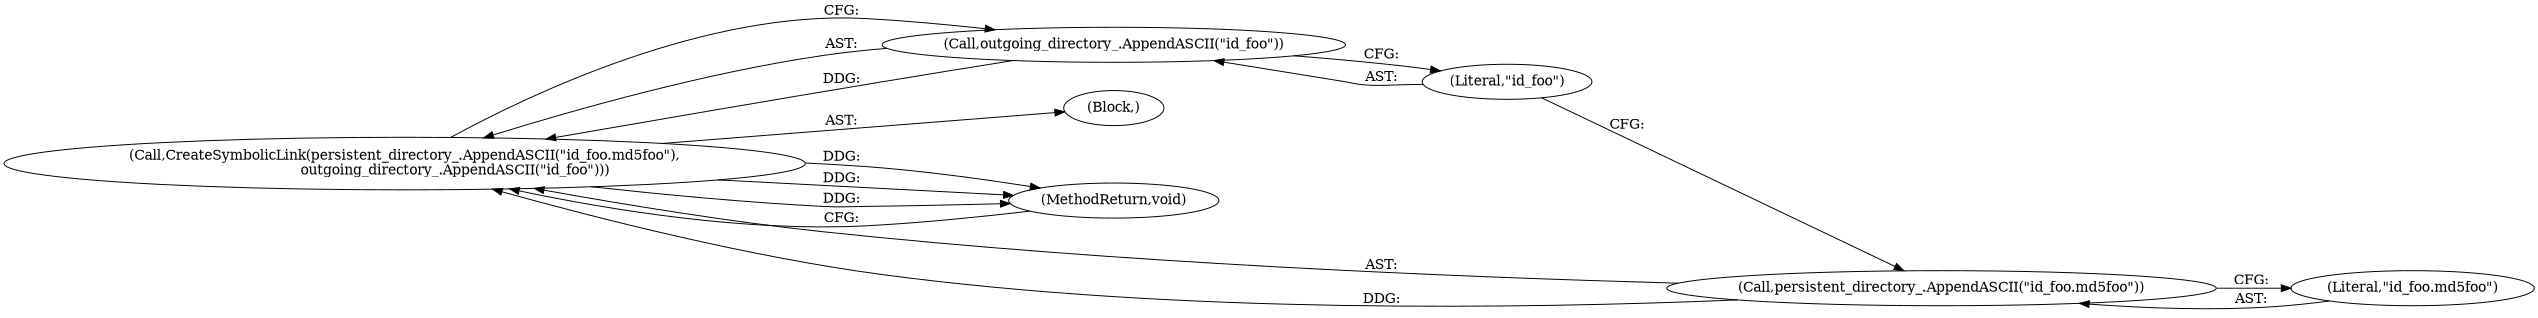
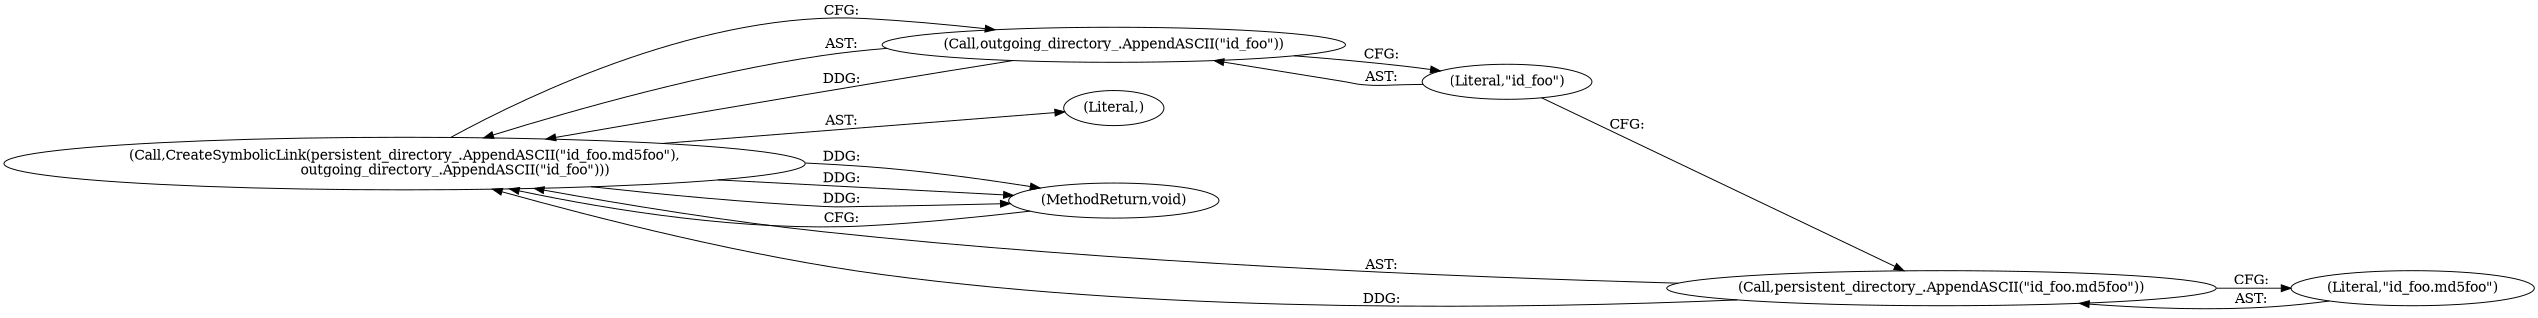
(1114, 108) -> (1114, 108)
